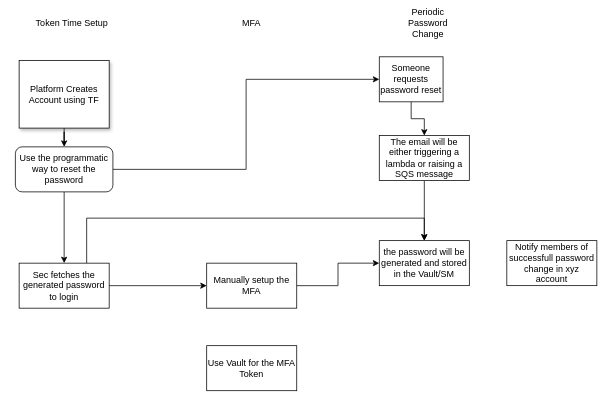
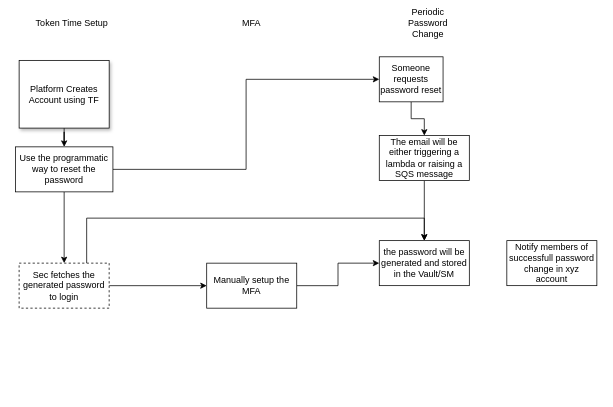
(64, 169) -> (64, 169)
(64, 285) -> (64, 285)
(252, 368) -> none
